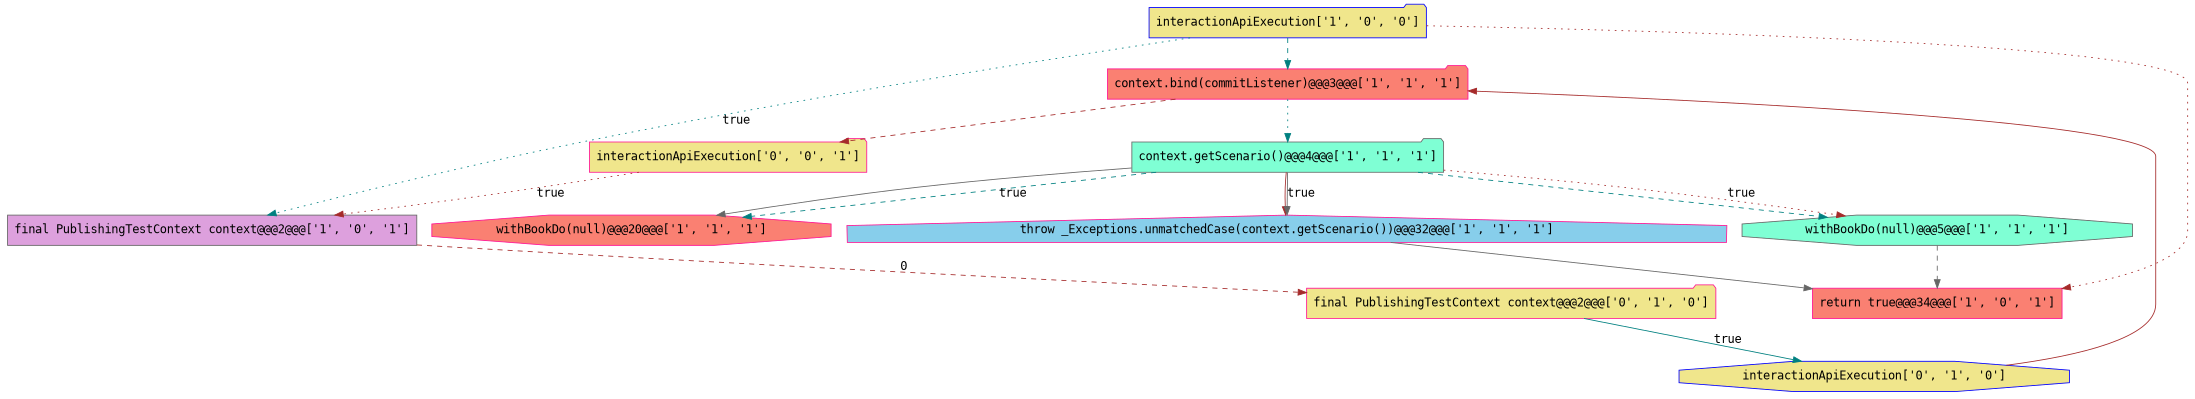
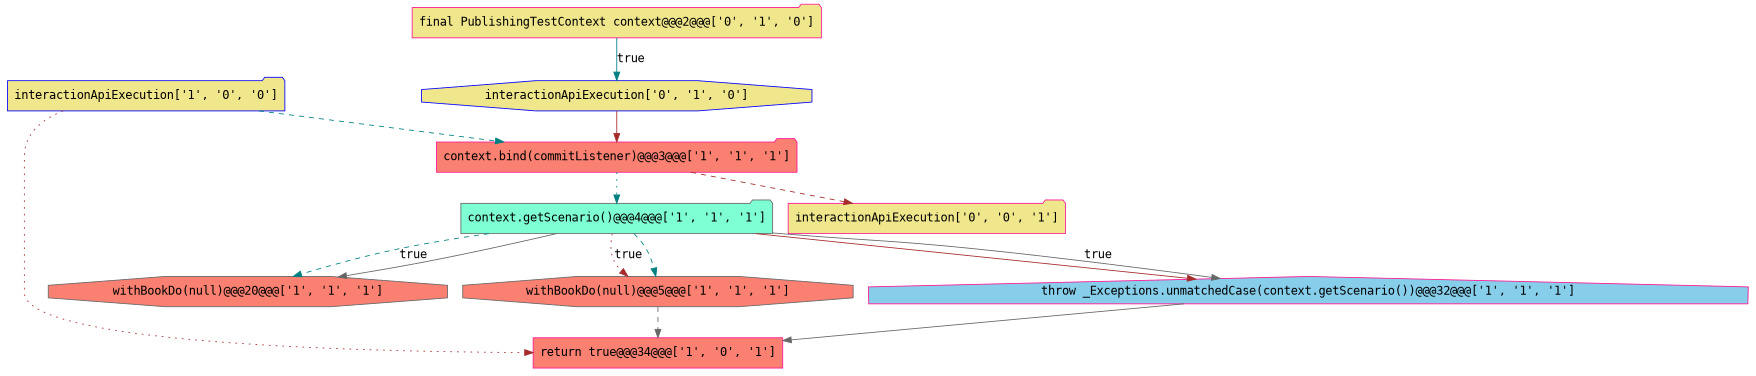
(212, 230) -> none
(631, 230) -> (248, 292)
(1937, 230) -> (658, 292)
